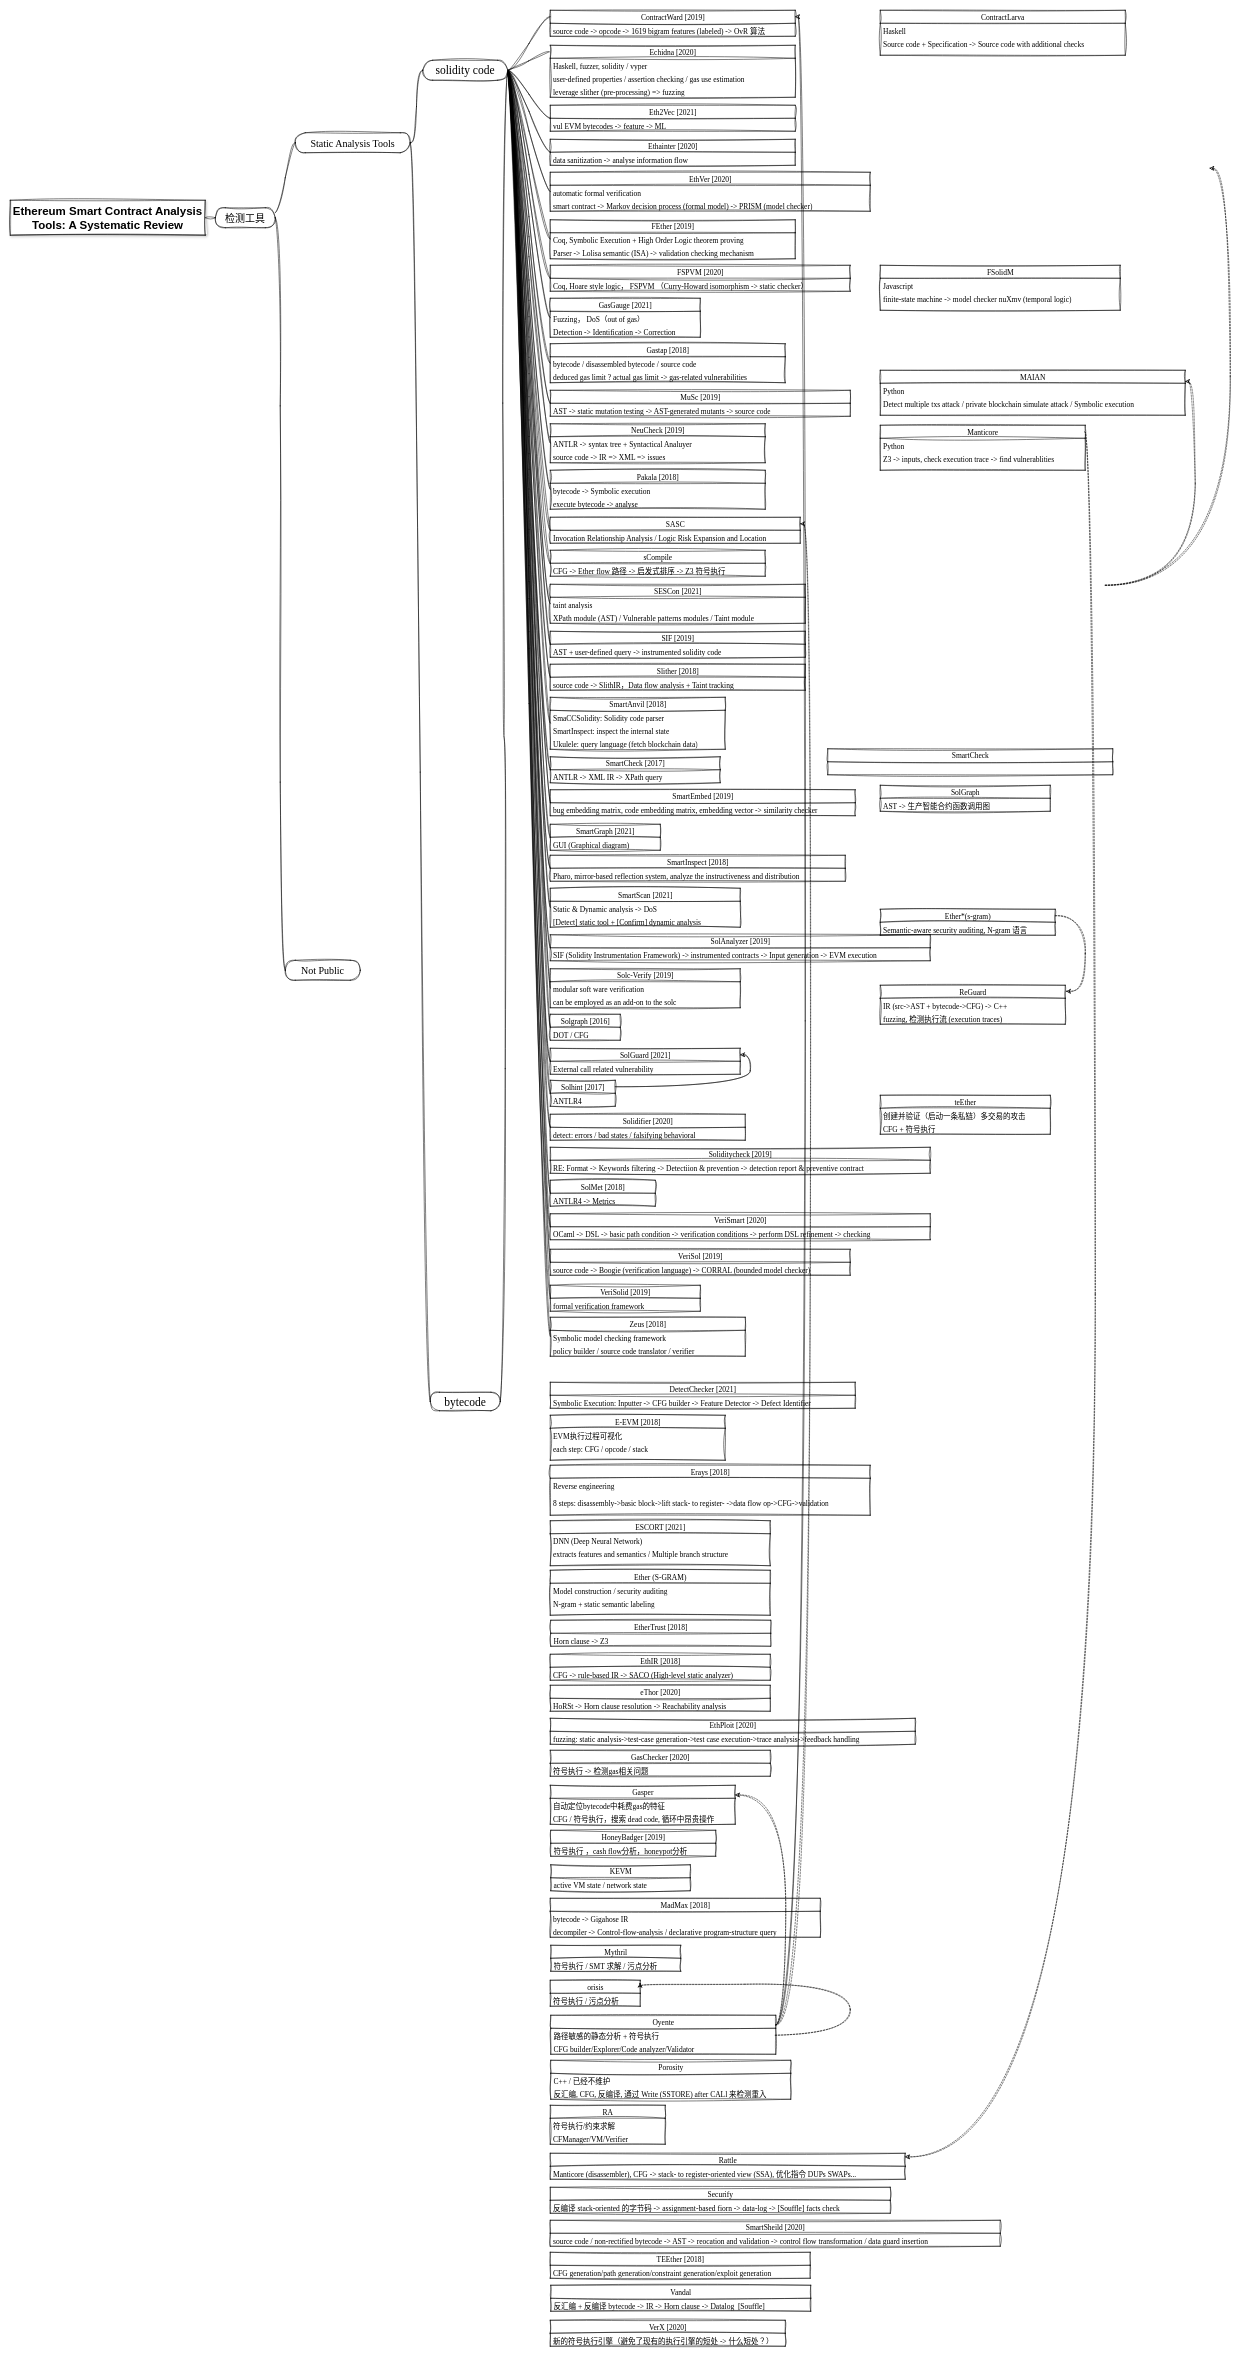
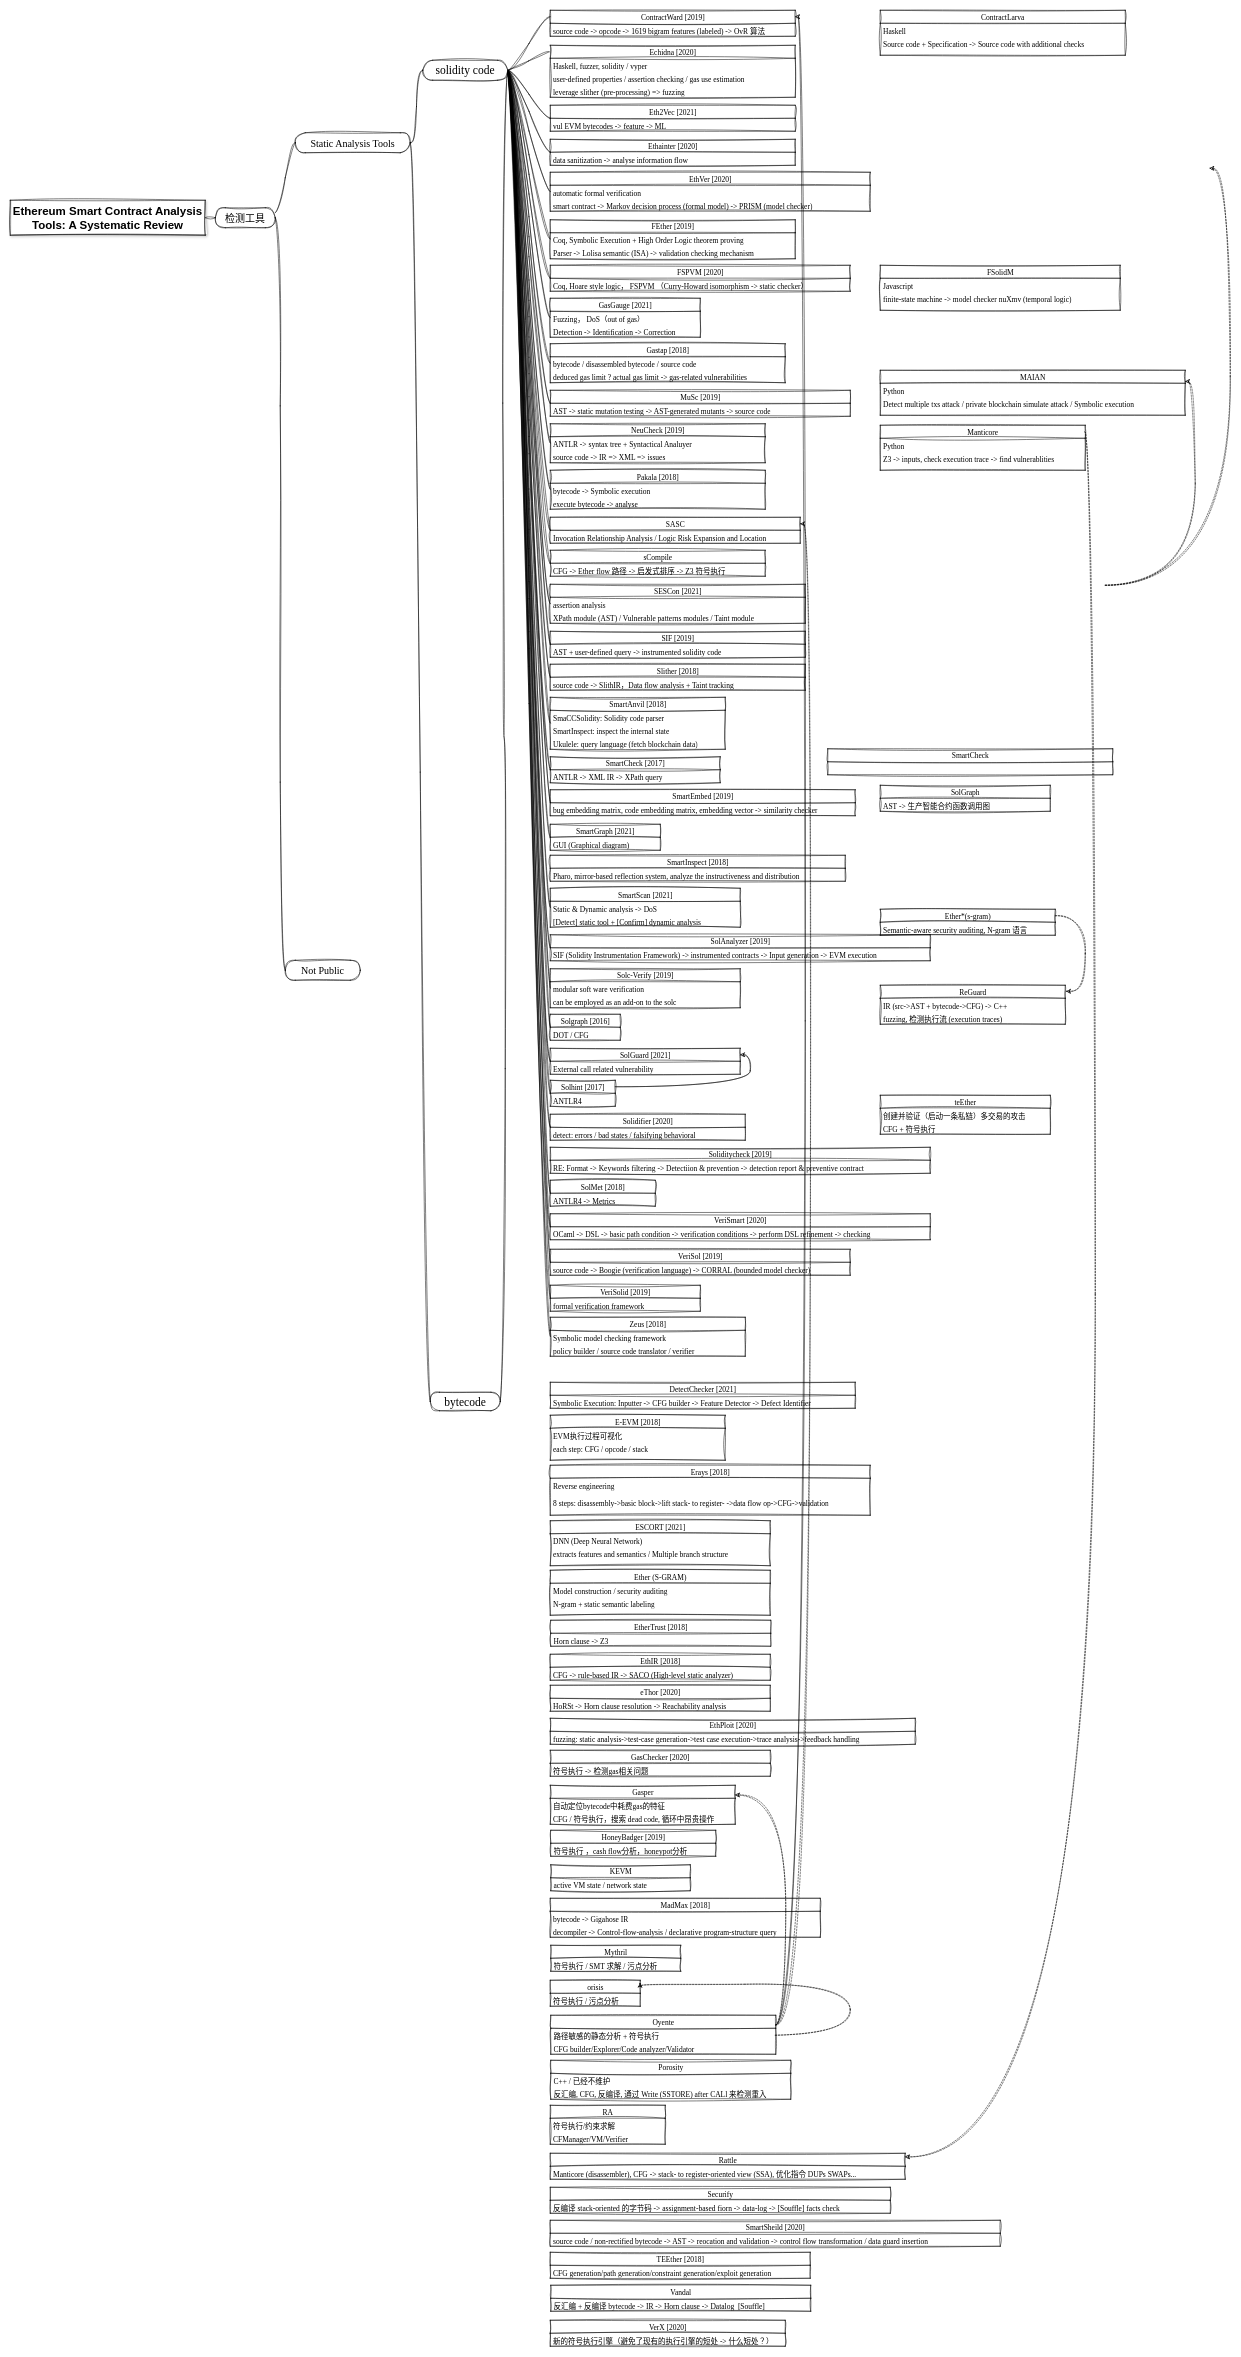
(579, 605) -> (587, 605)
(546, 827) -> none
